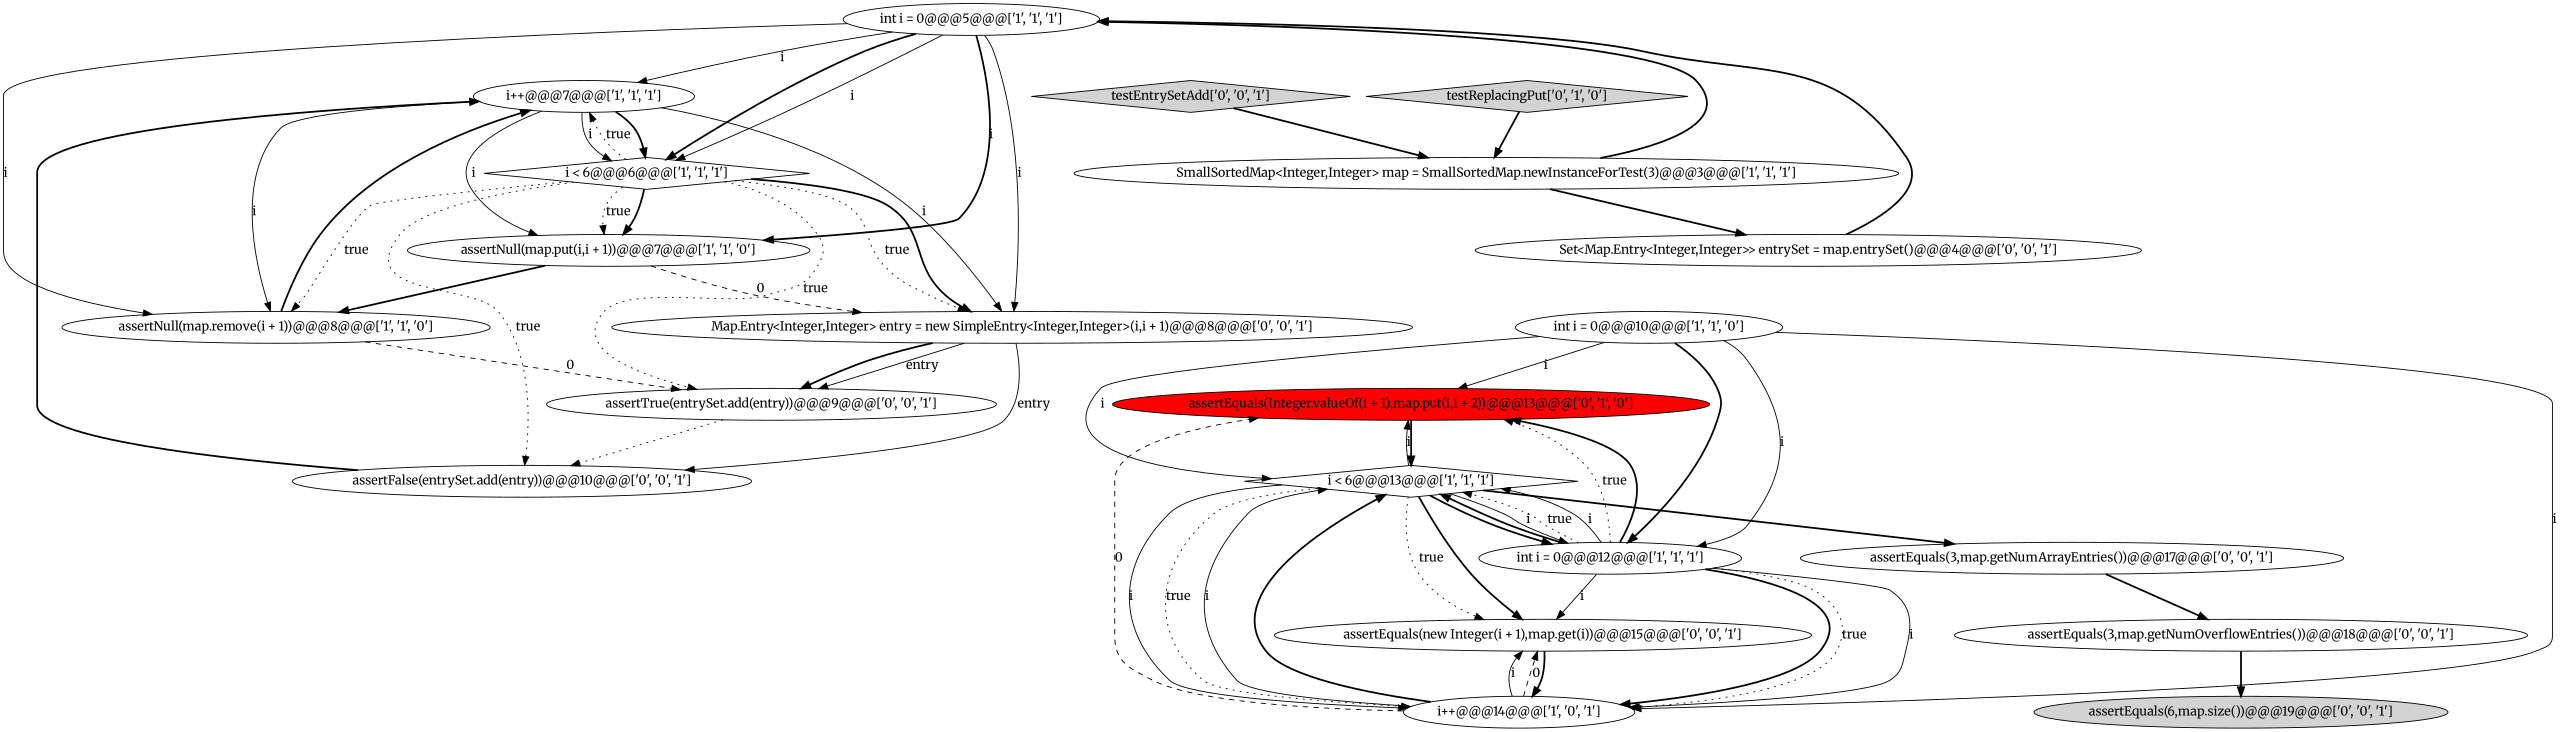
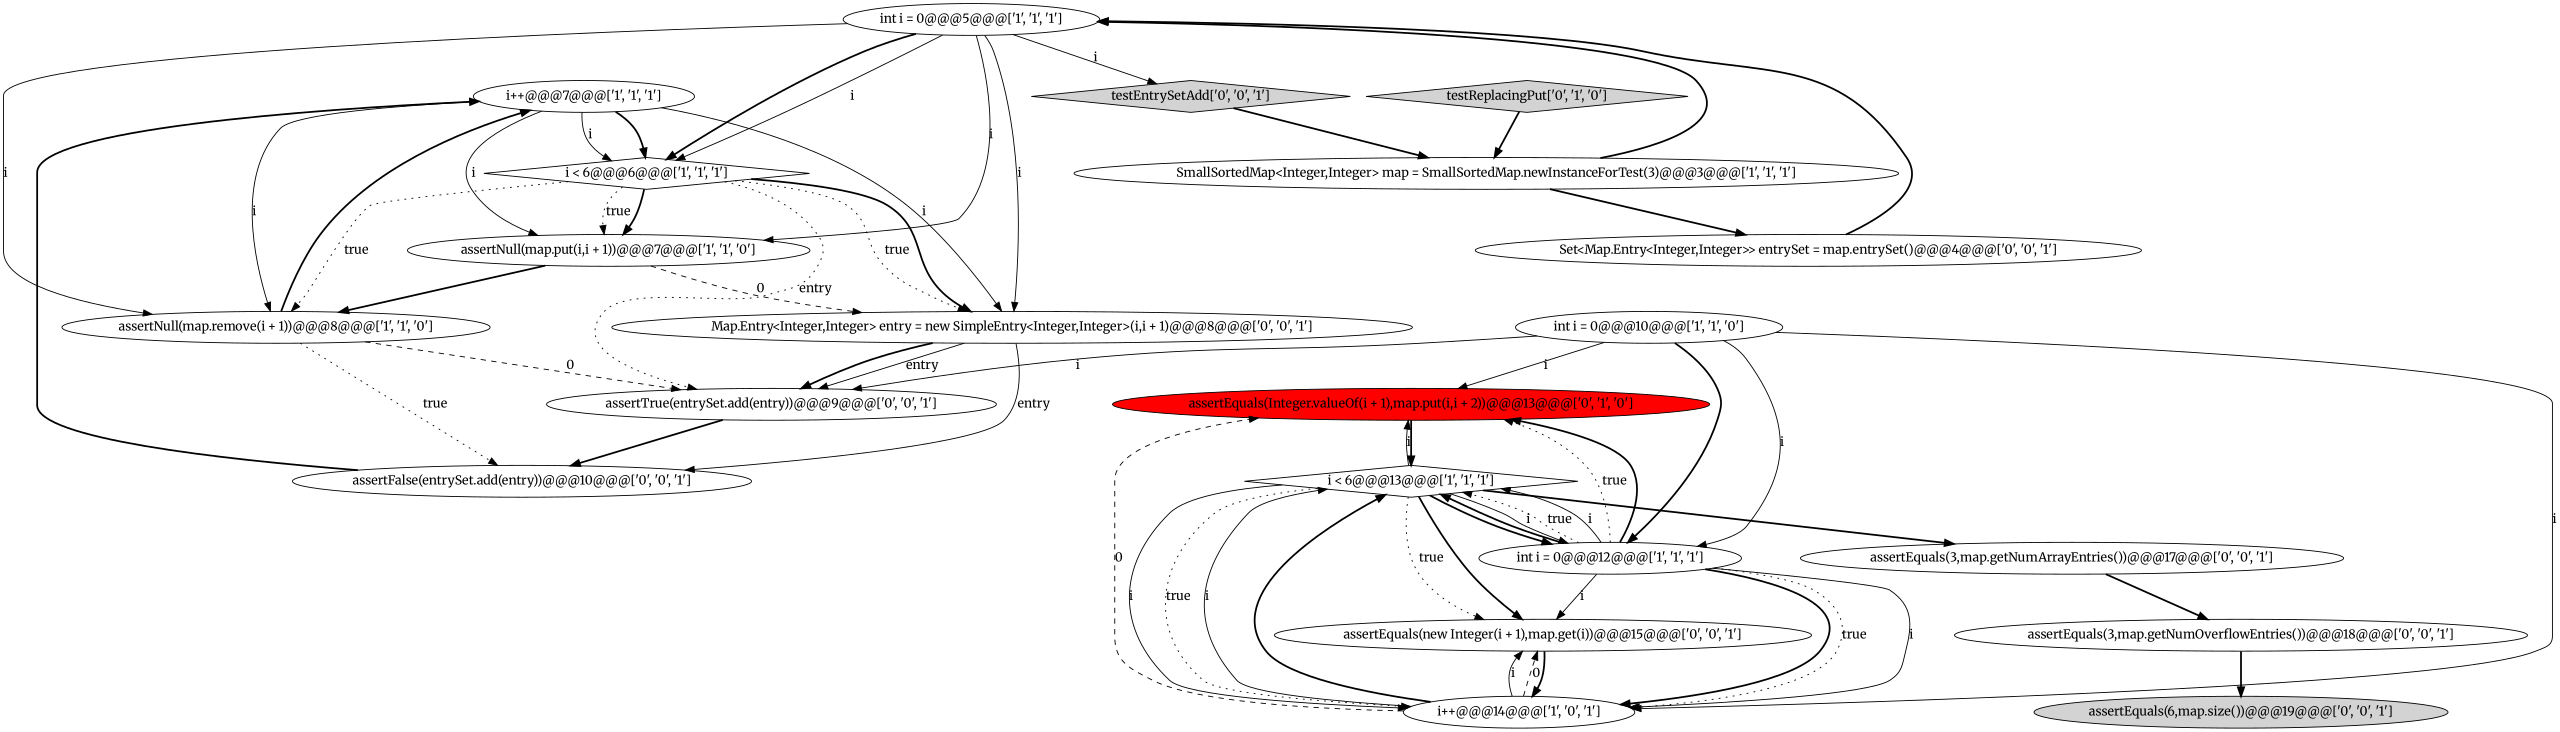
(769, 54) -> (1081, 58)
(607, 142) -> none
(960, 217) -> (960, 217)
(411, 282) -> (395, 402)
(816, 289) -> (816, 289)
(1205, 368) -> (1198, 351)
(651, 441) -> (651, 441)
